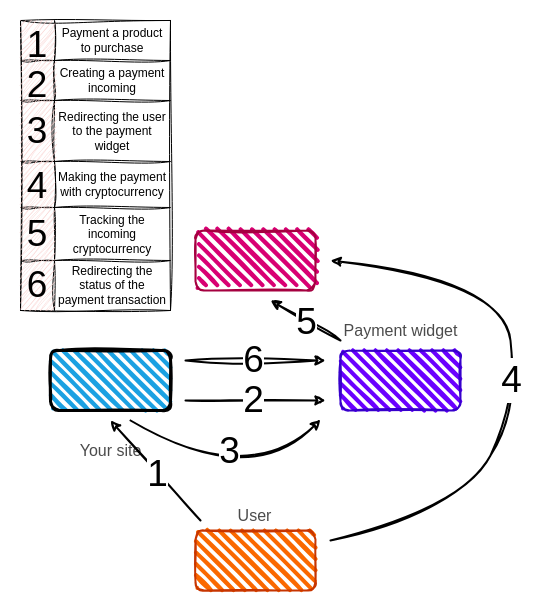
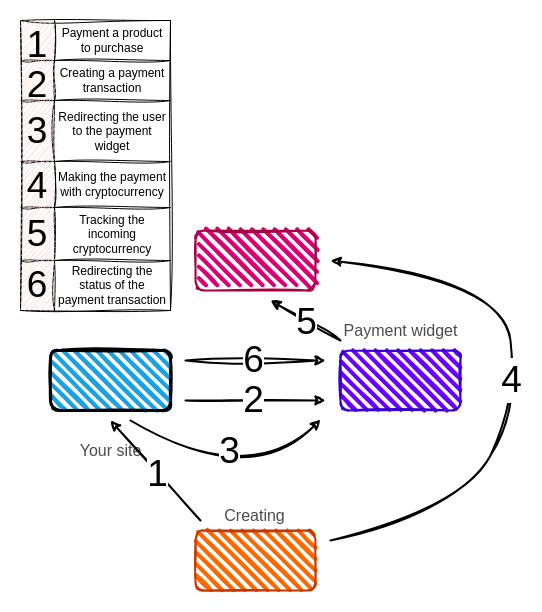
(113, 81) -> (113, 81)
(255, 516) -> (255, 516)
